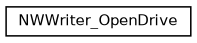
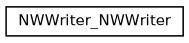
(98, 21) -> (95, 21)
